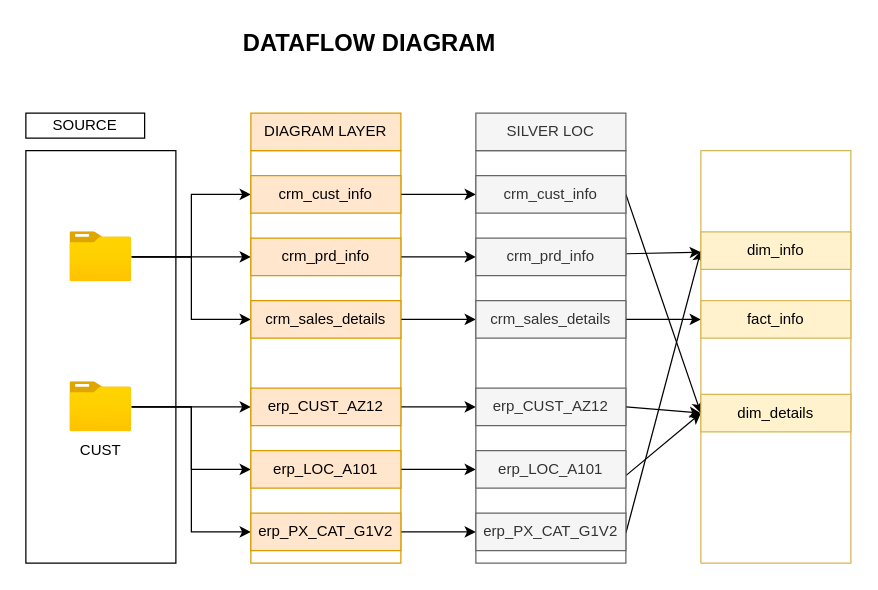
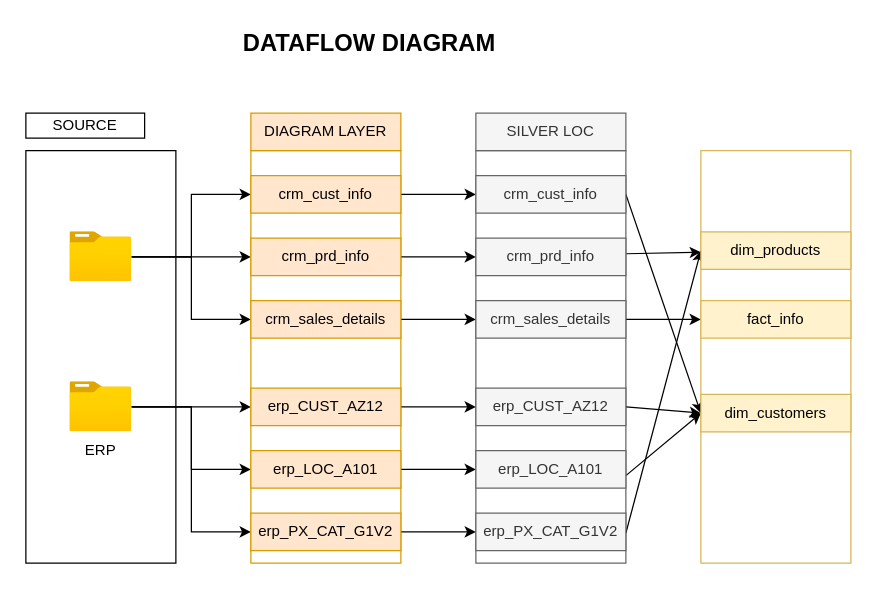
(776, 251) -> (776, 251)
(776, 413) -> (776, 413)
(101, 451) -> (101, 451)
